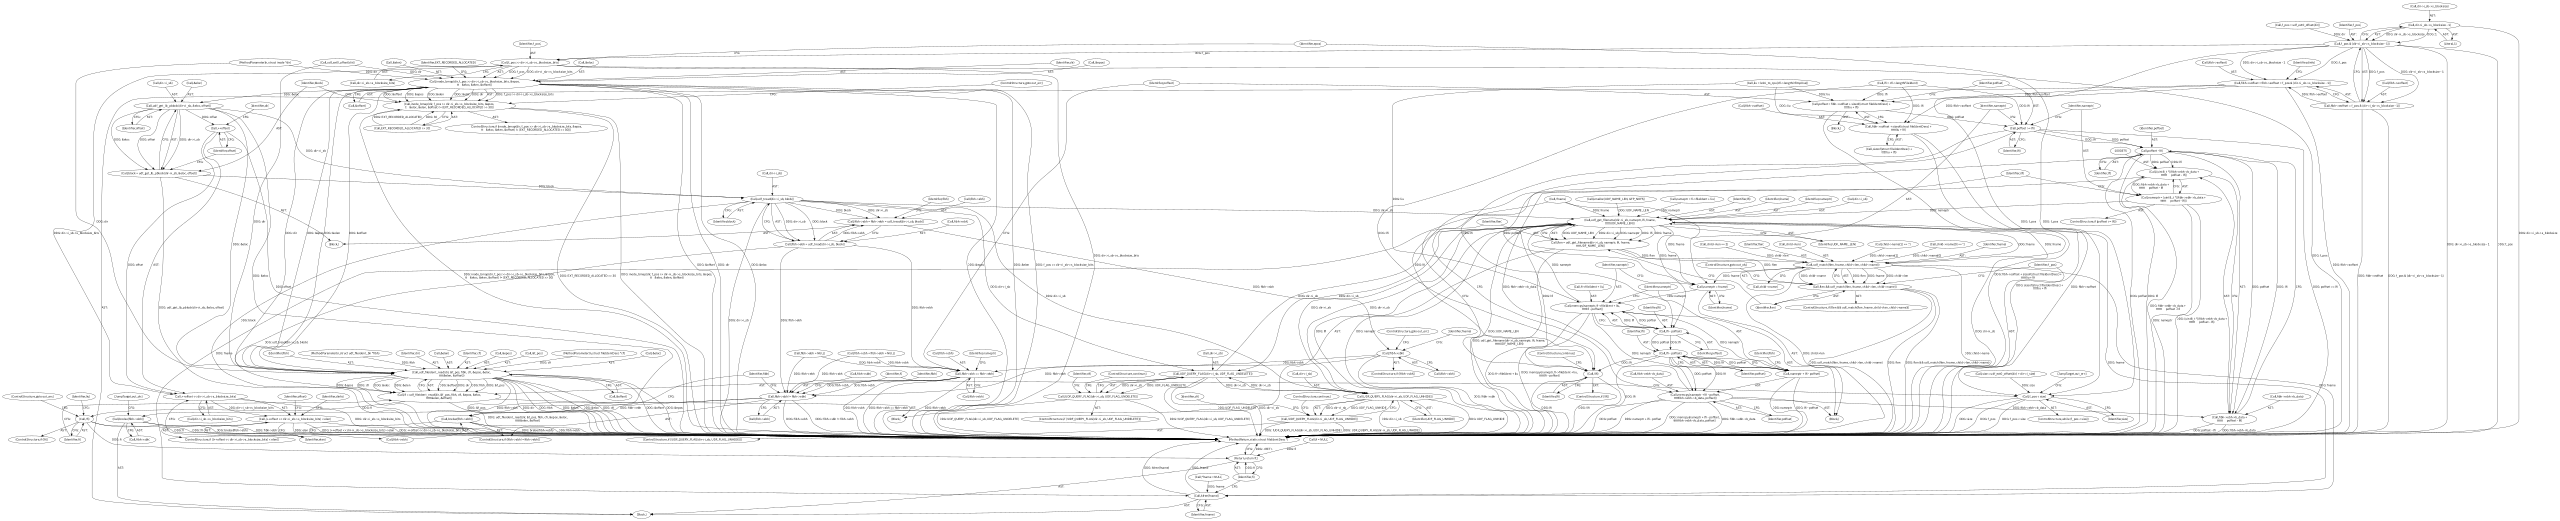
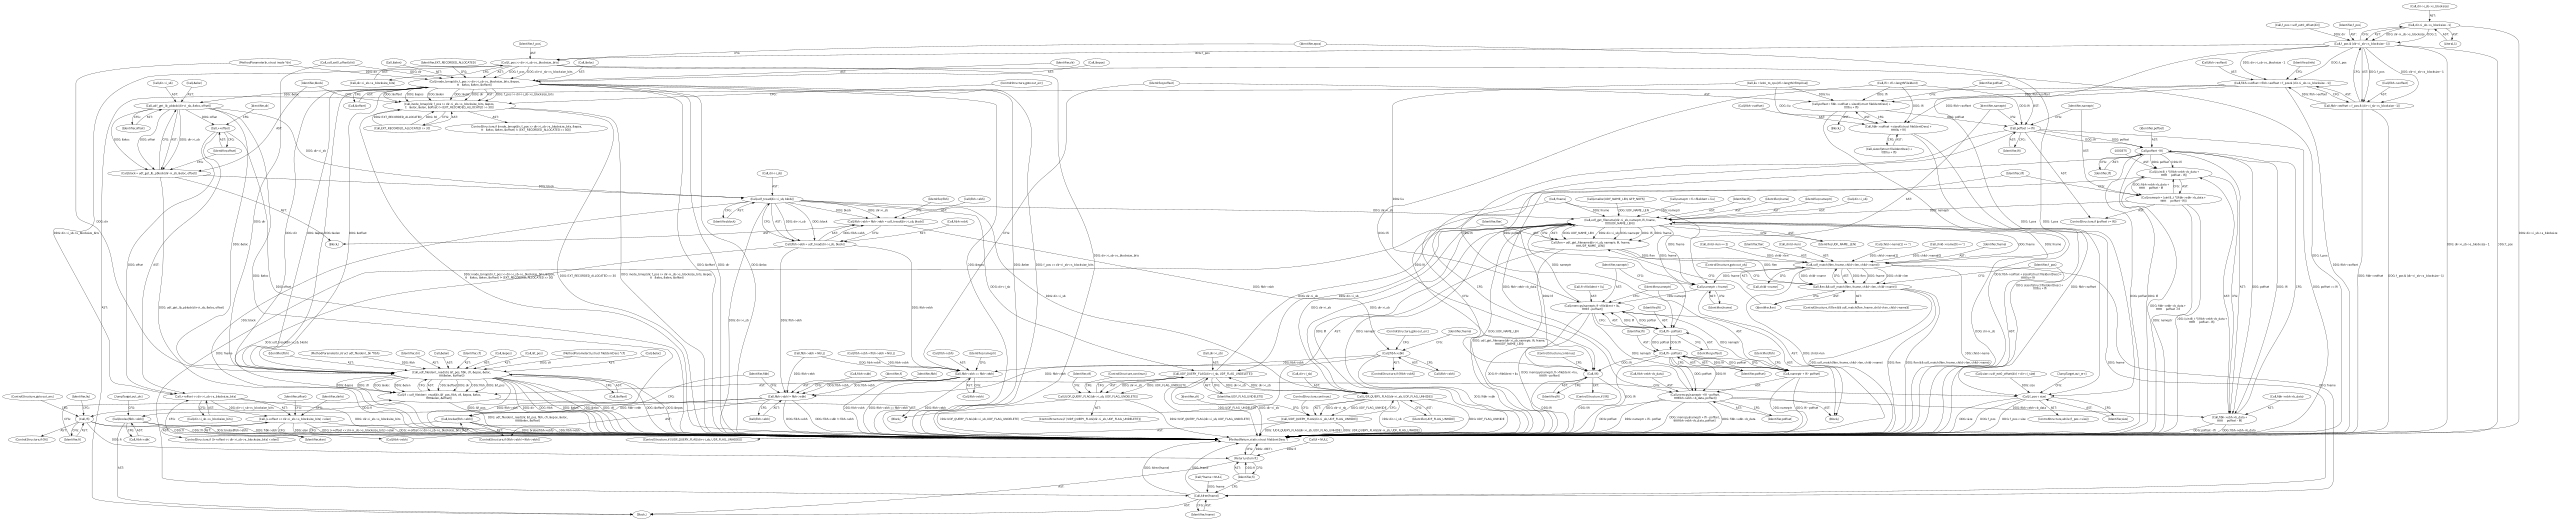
none -> (2057, 174)
(819, 373) -> none
none -> (1240, 397)
